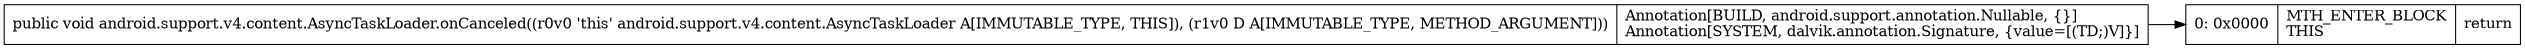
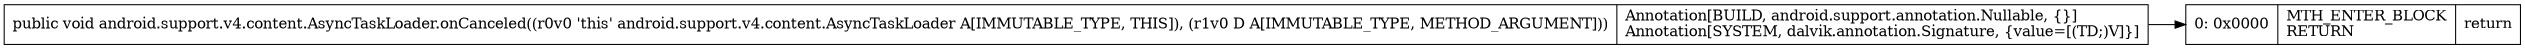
(2306, 32) -> (2320, 32)
